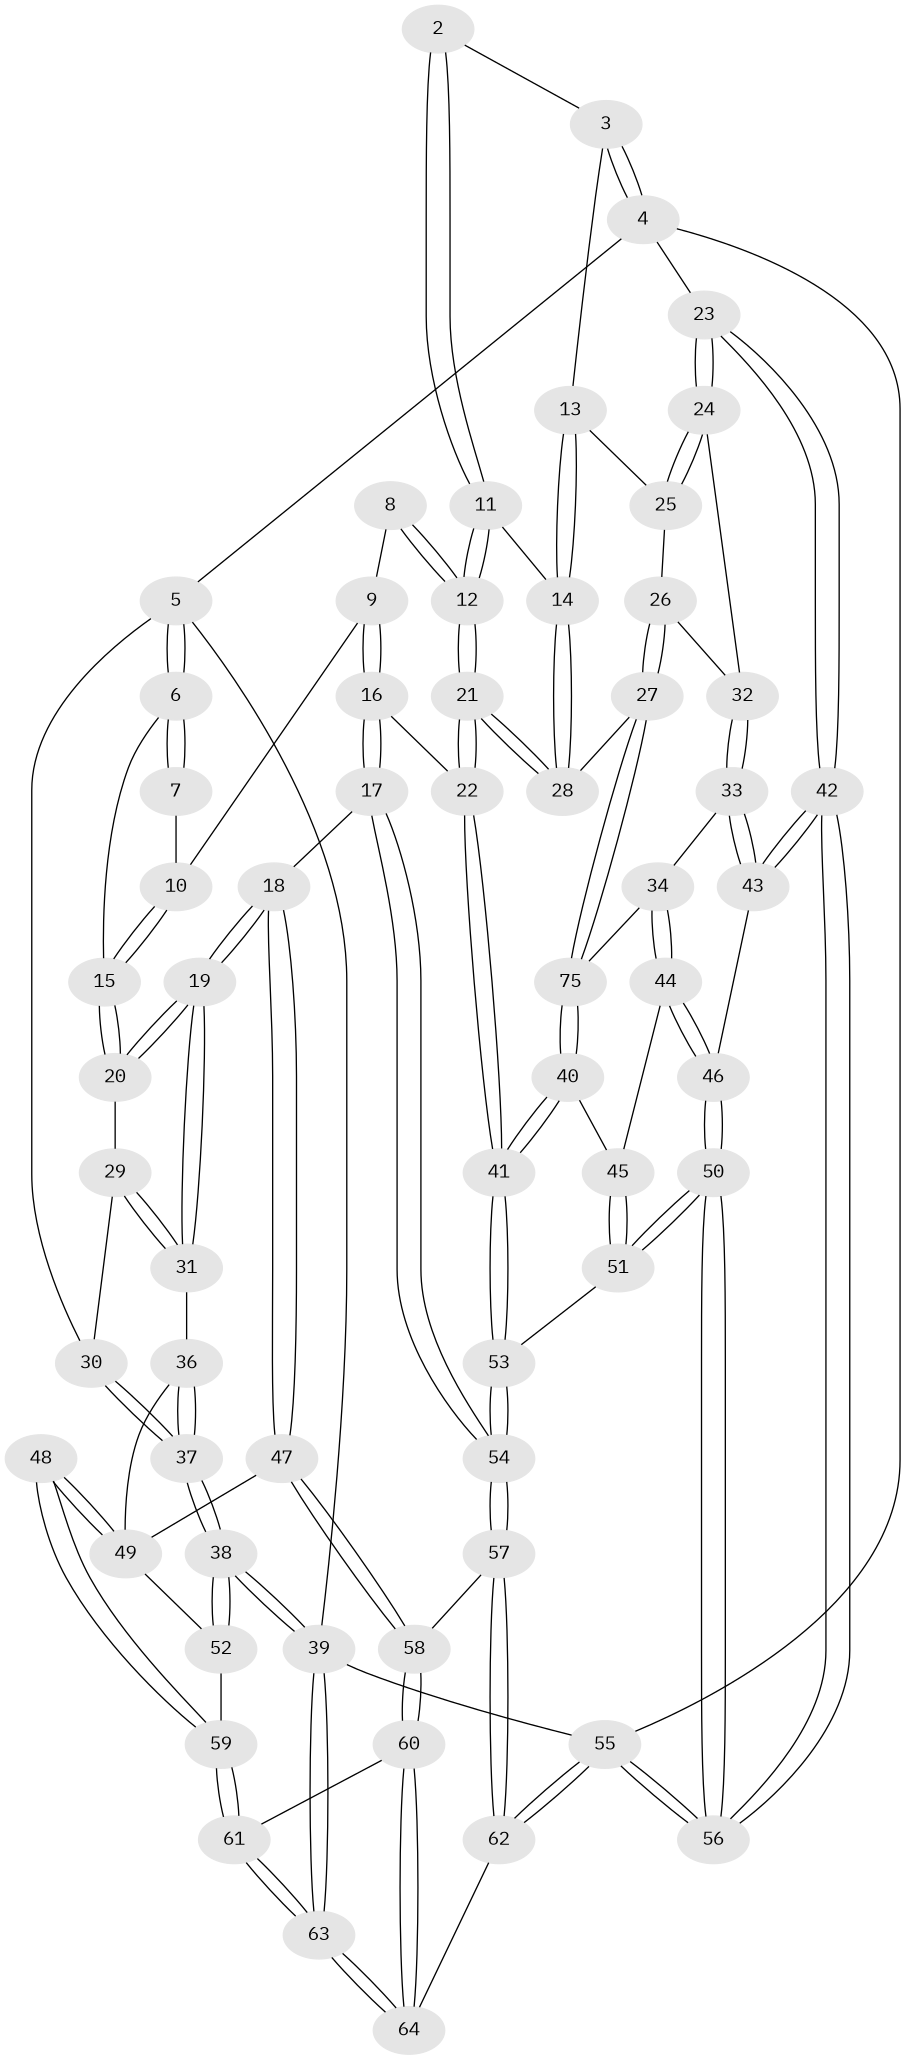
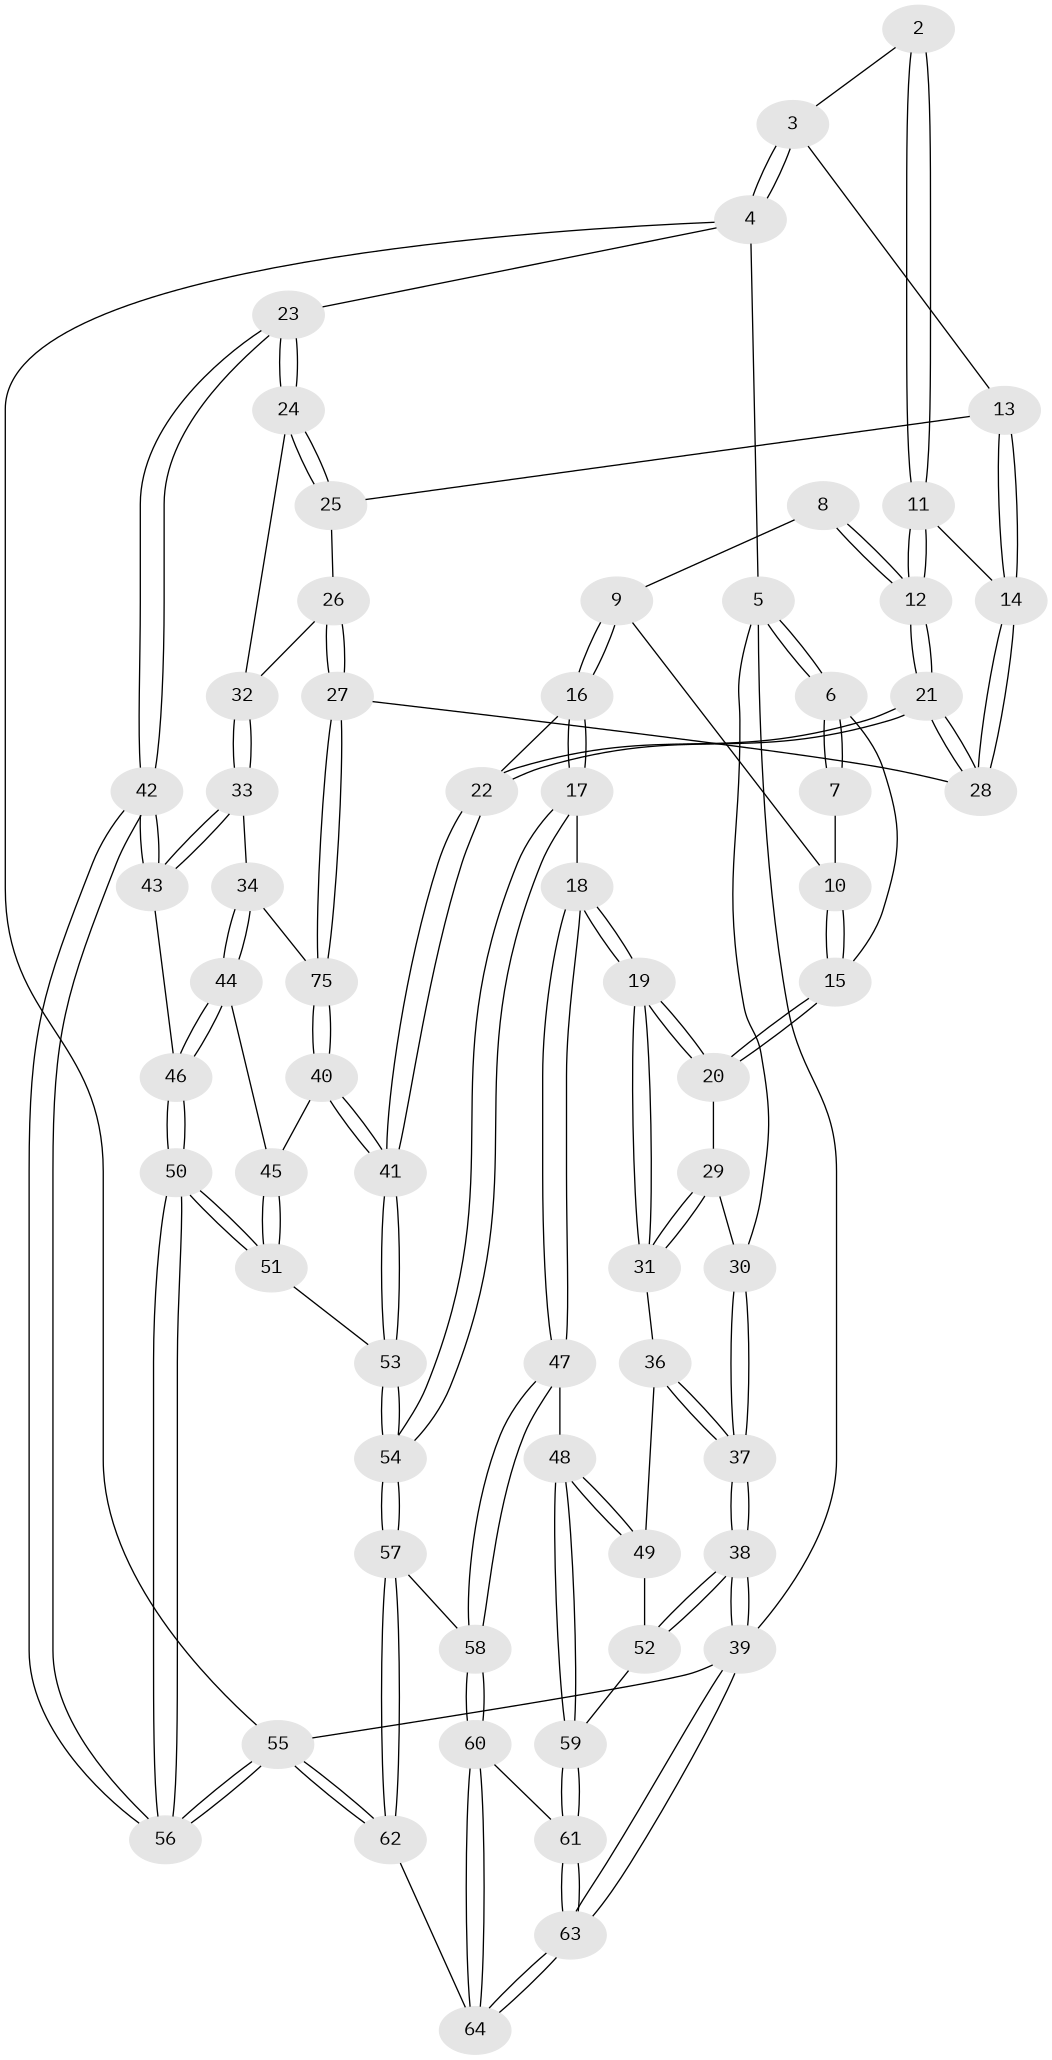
(204, 1506) -> (560, 1411)
